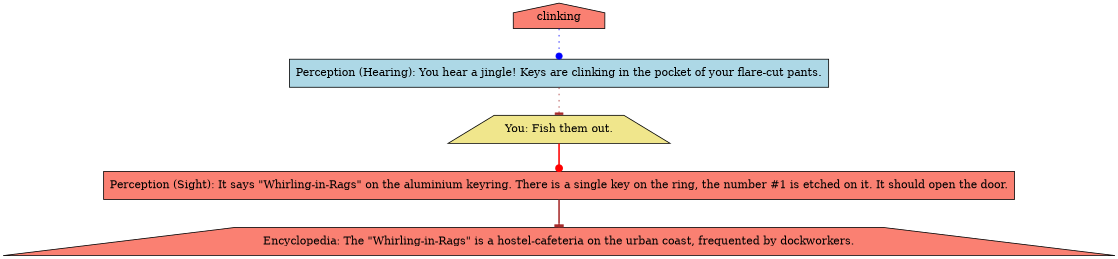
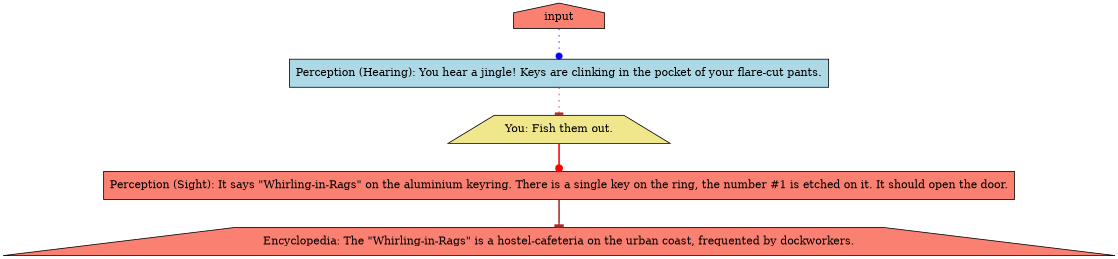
(559, 17) -> (559, 17)
